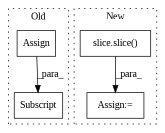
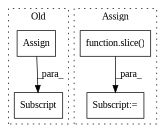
(115, 17) -> (115, 17)
(115, 43) -> (115, 43)
(115, 105) -> (115, 105)
